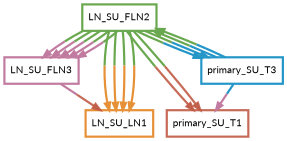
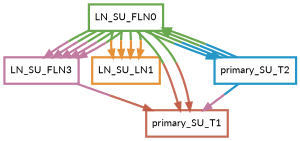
(119, 18) -> (126, 18)
(242, 71) -> (255, 71)
(77, 95) -> (111, 96)
